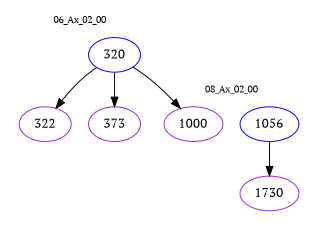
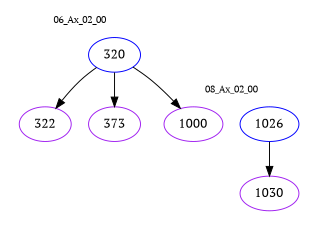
(270, 124) -> (270, 124)
(270, 193) -> (270, 193)
